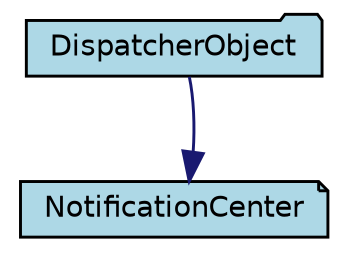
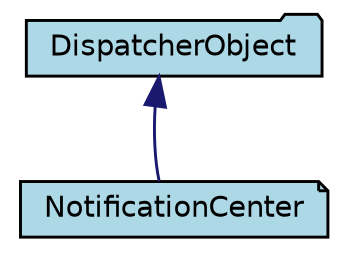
(194, 114) -> (155, 144)
